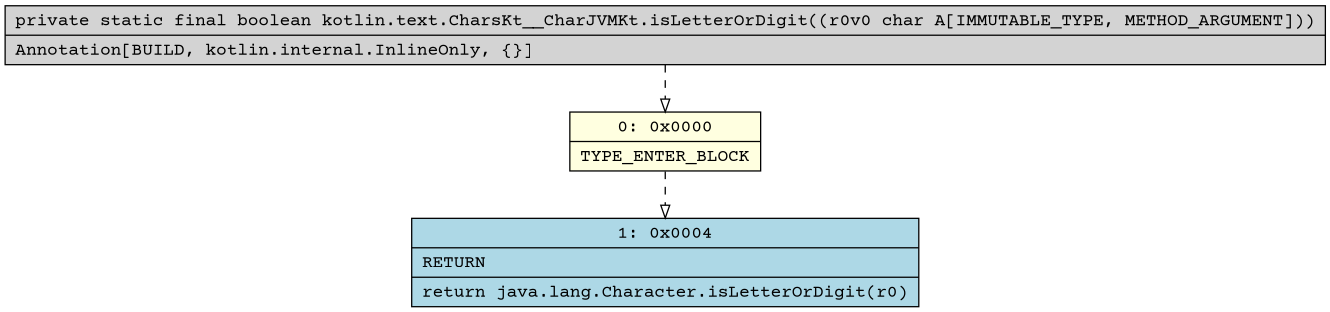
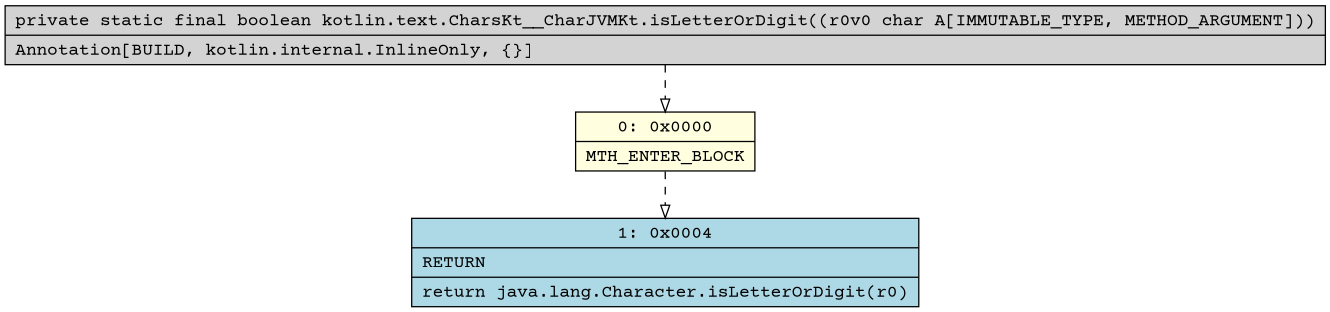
(665, 156) -> (665, 156)
